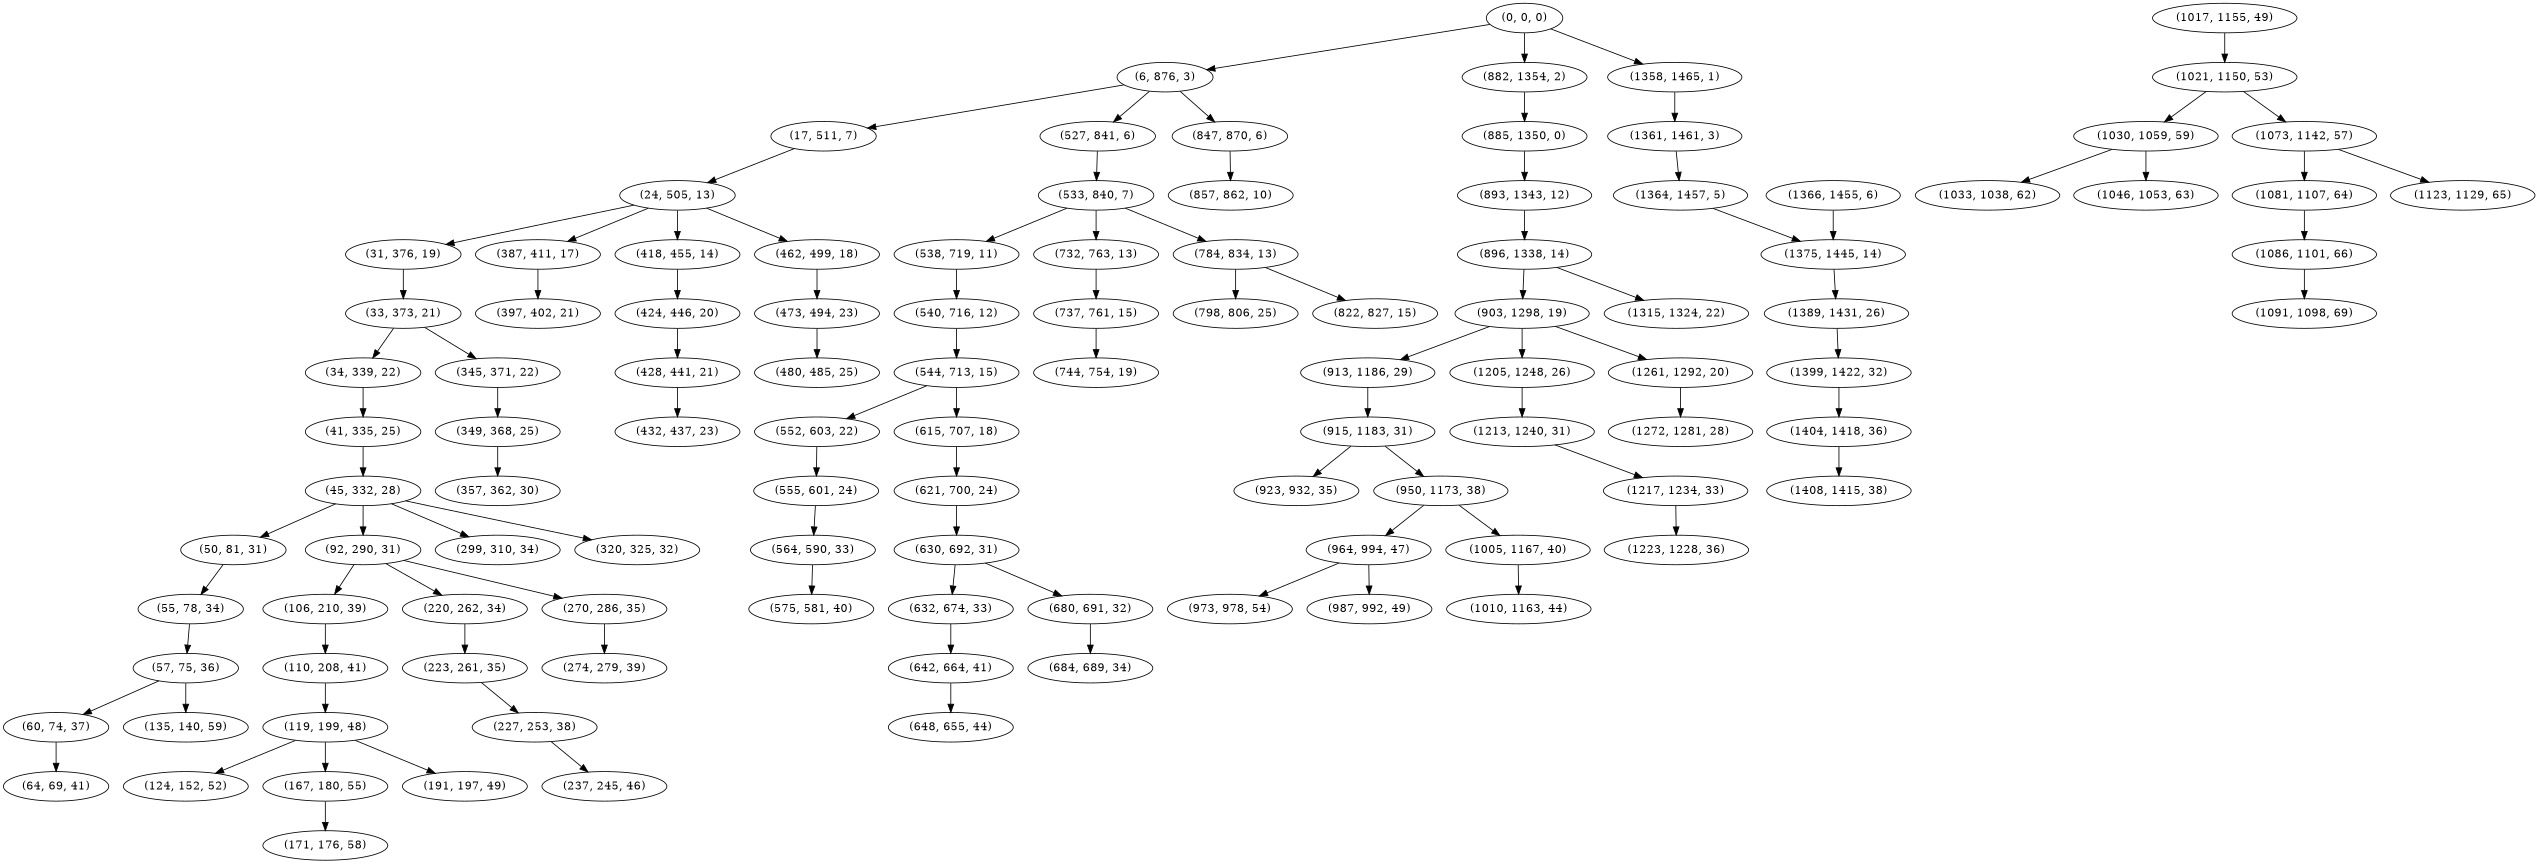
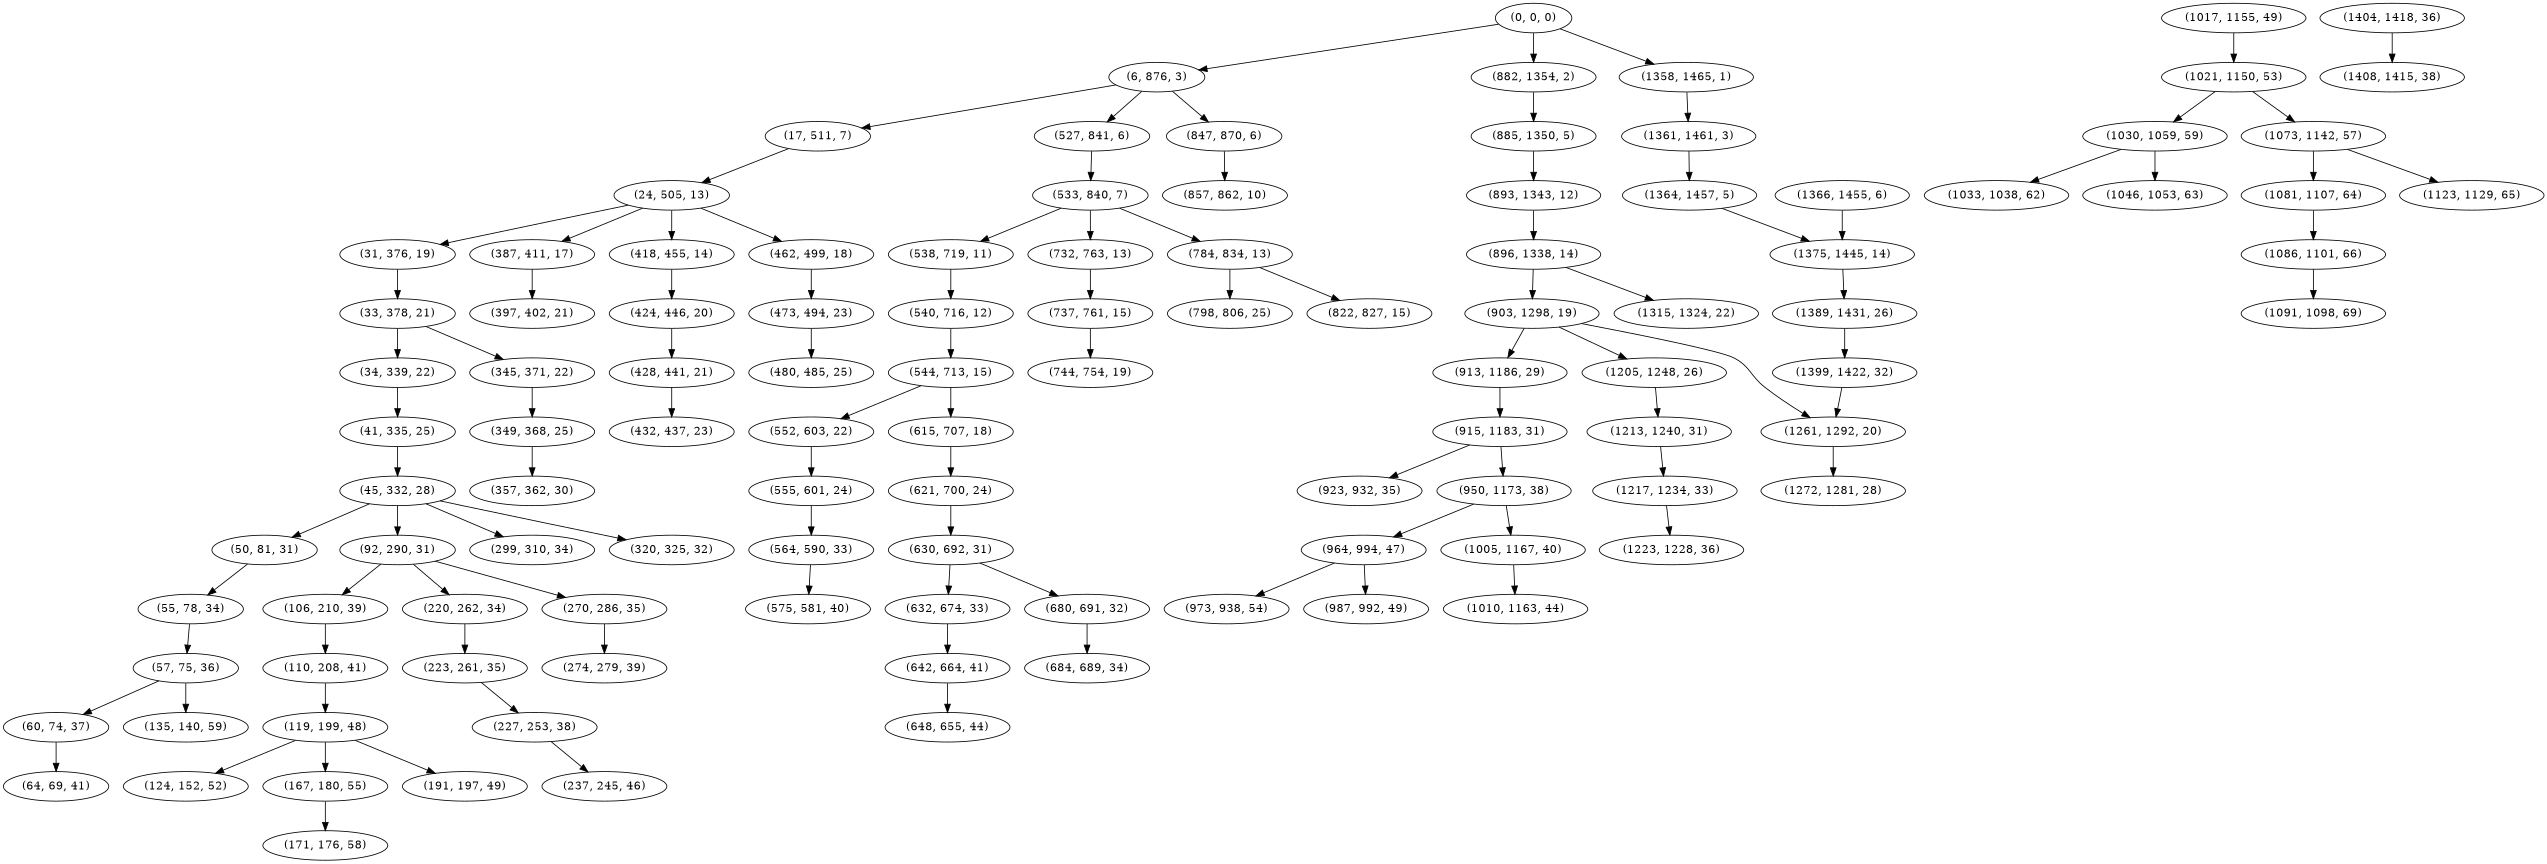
(1525, 136) -> (1534, 136)
(403, 314) -> (398, 314)
(1839, 398) -> (1840, 398)
(1230, 609) -> (1227, 609)
